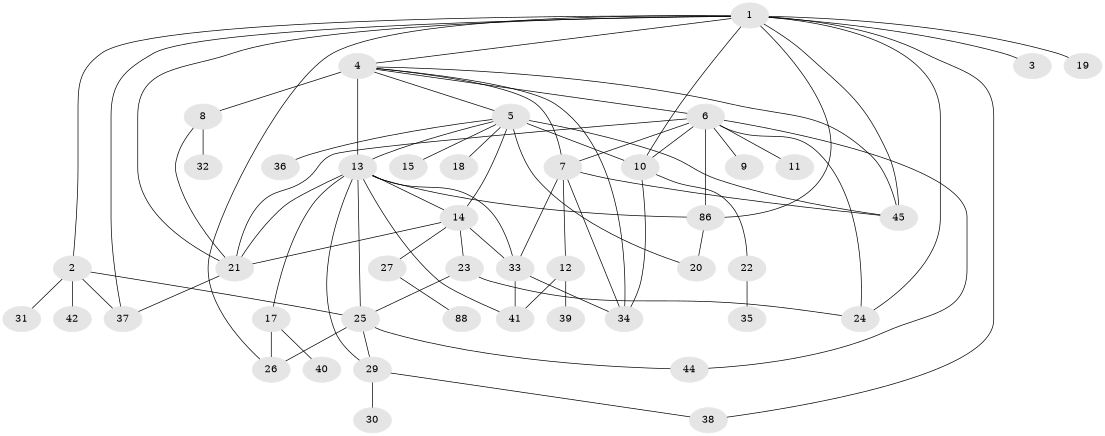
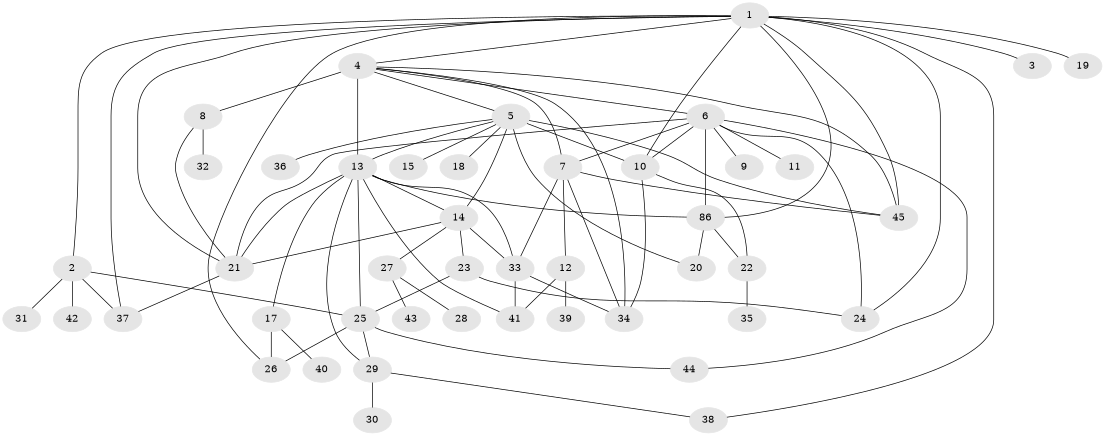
none -> (726, 243)
none -> (411, 319)
(462, 319) -> (462, 319)
